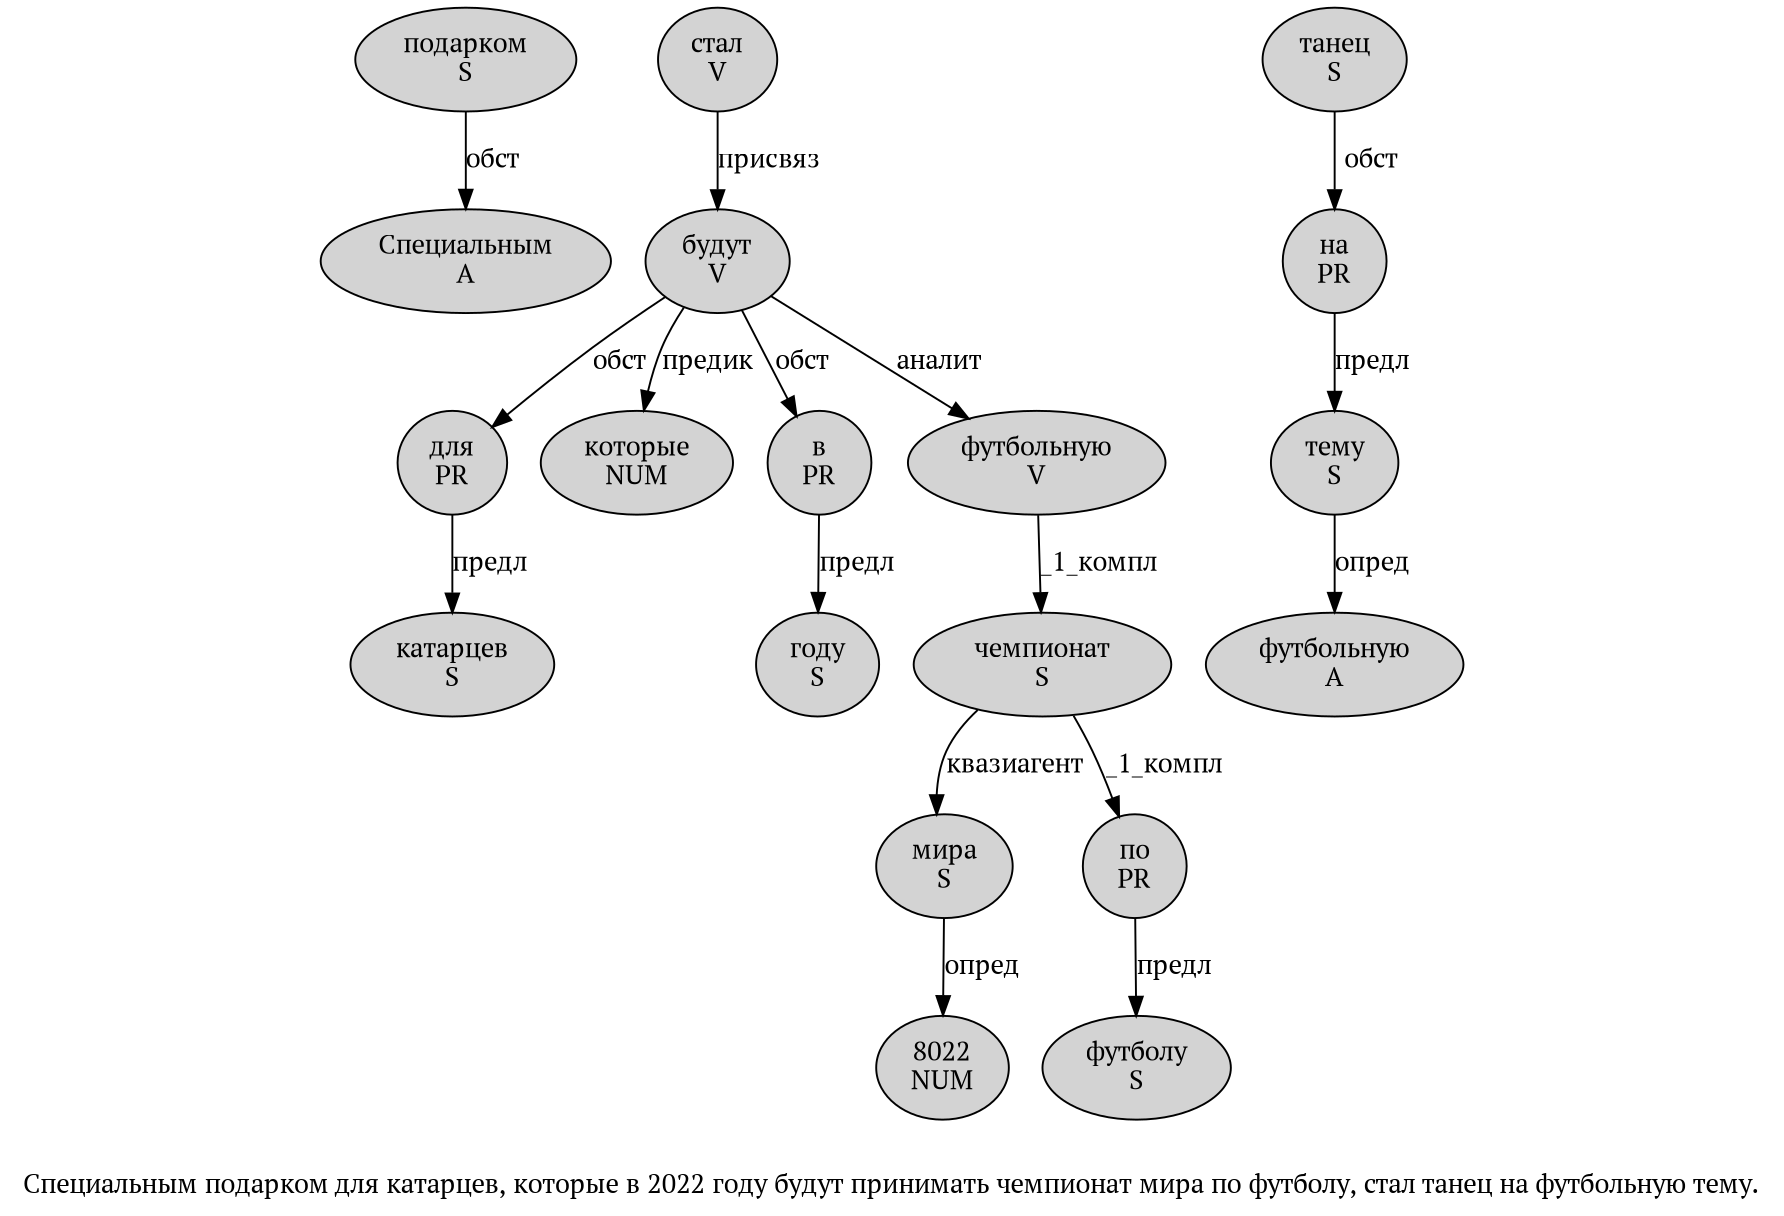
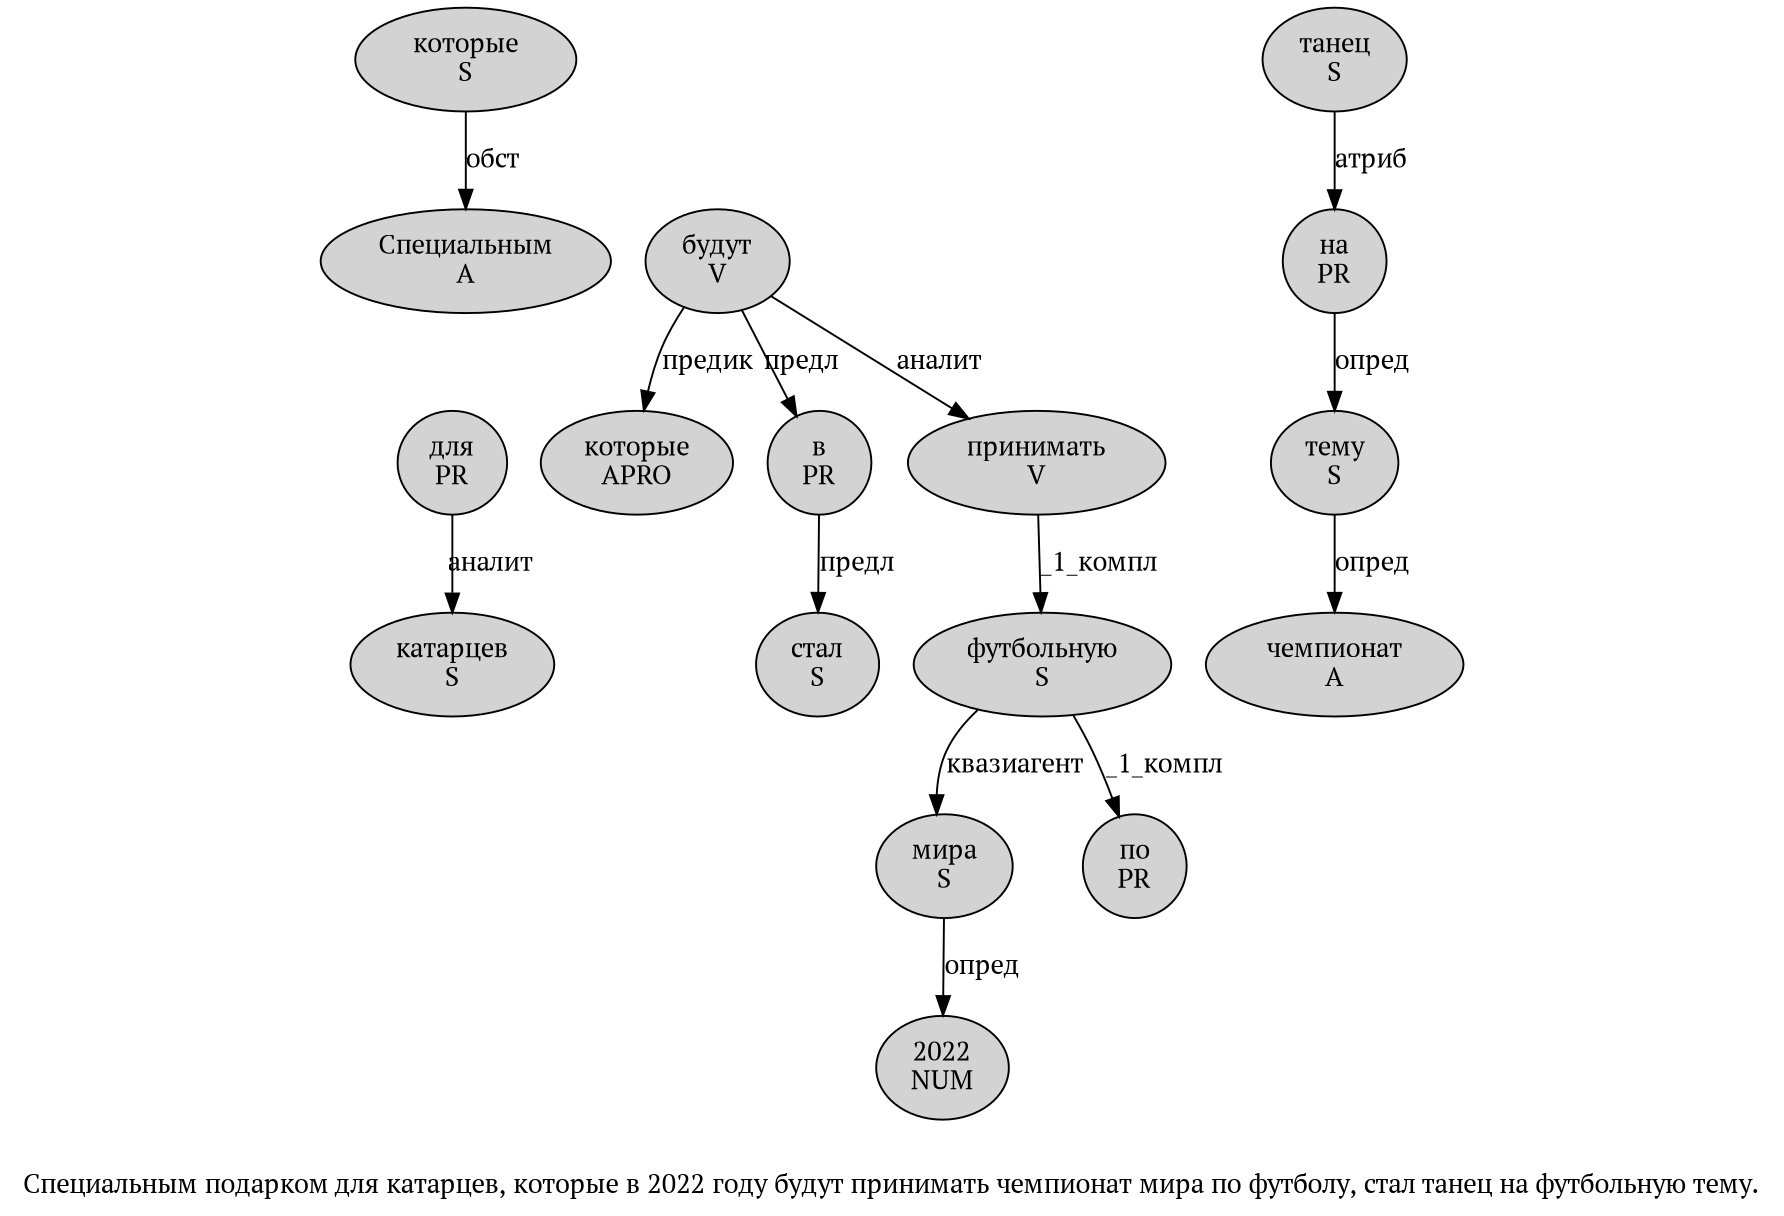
(466, 60) -> (466, 60)
(718, 60) -> none
(1371, 161) -> (1371, 161)
(585, 353) -> none
(802, 362) -> (802, 362)
(1373, 362) -> (1373, 362)
(637, 463) -> (637, 463)
(1037, 463) -> (1037, 463)
(491, 564) -> (491, 564)
(818, 665) -> (818, 665)
(1042, 665) -> (1042, 665)
(1335, 665) -> (1335, 665)
(943, 1068) -> (943, 1068)
(1137, 1068) -> none
